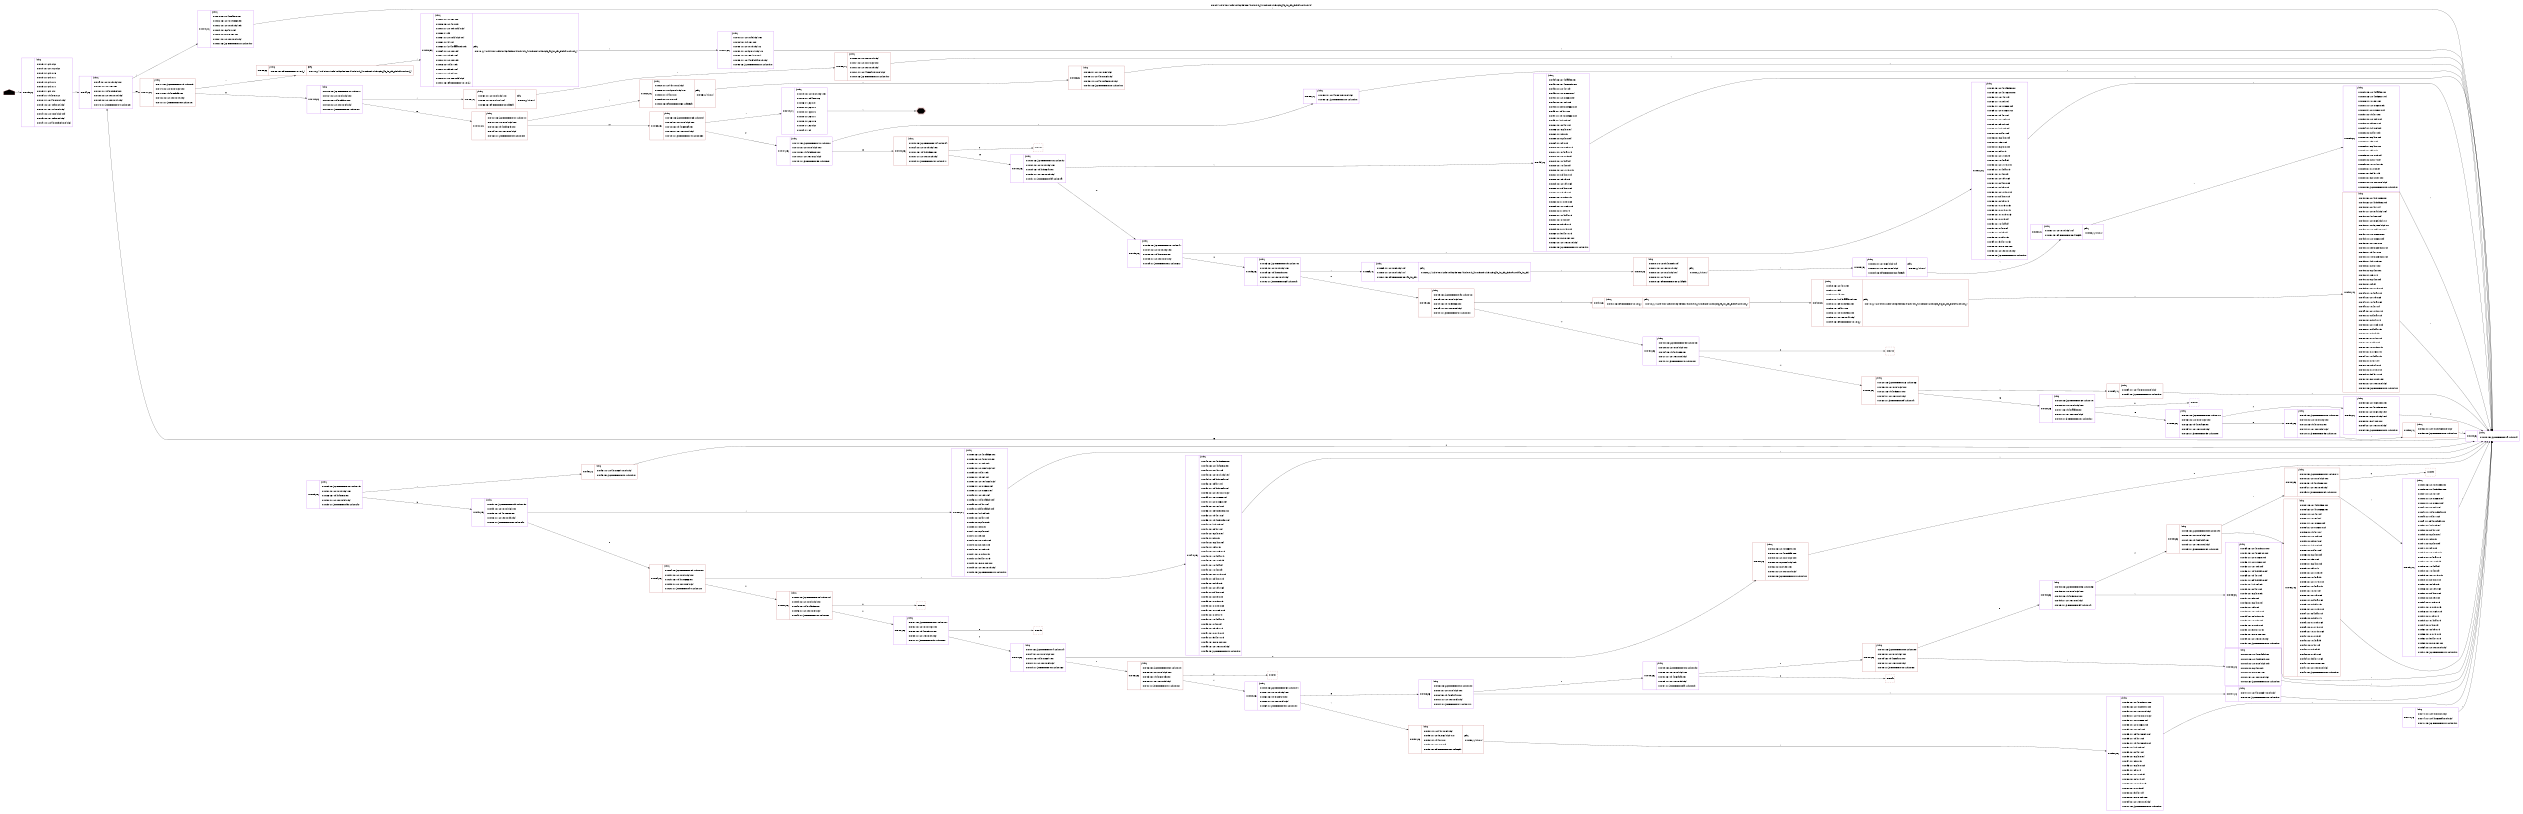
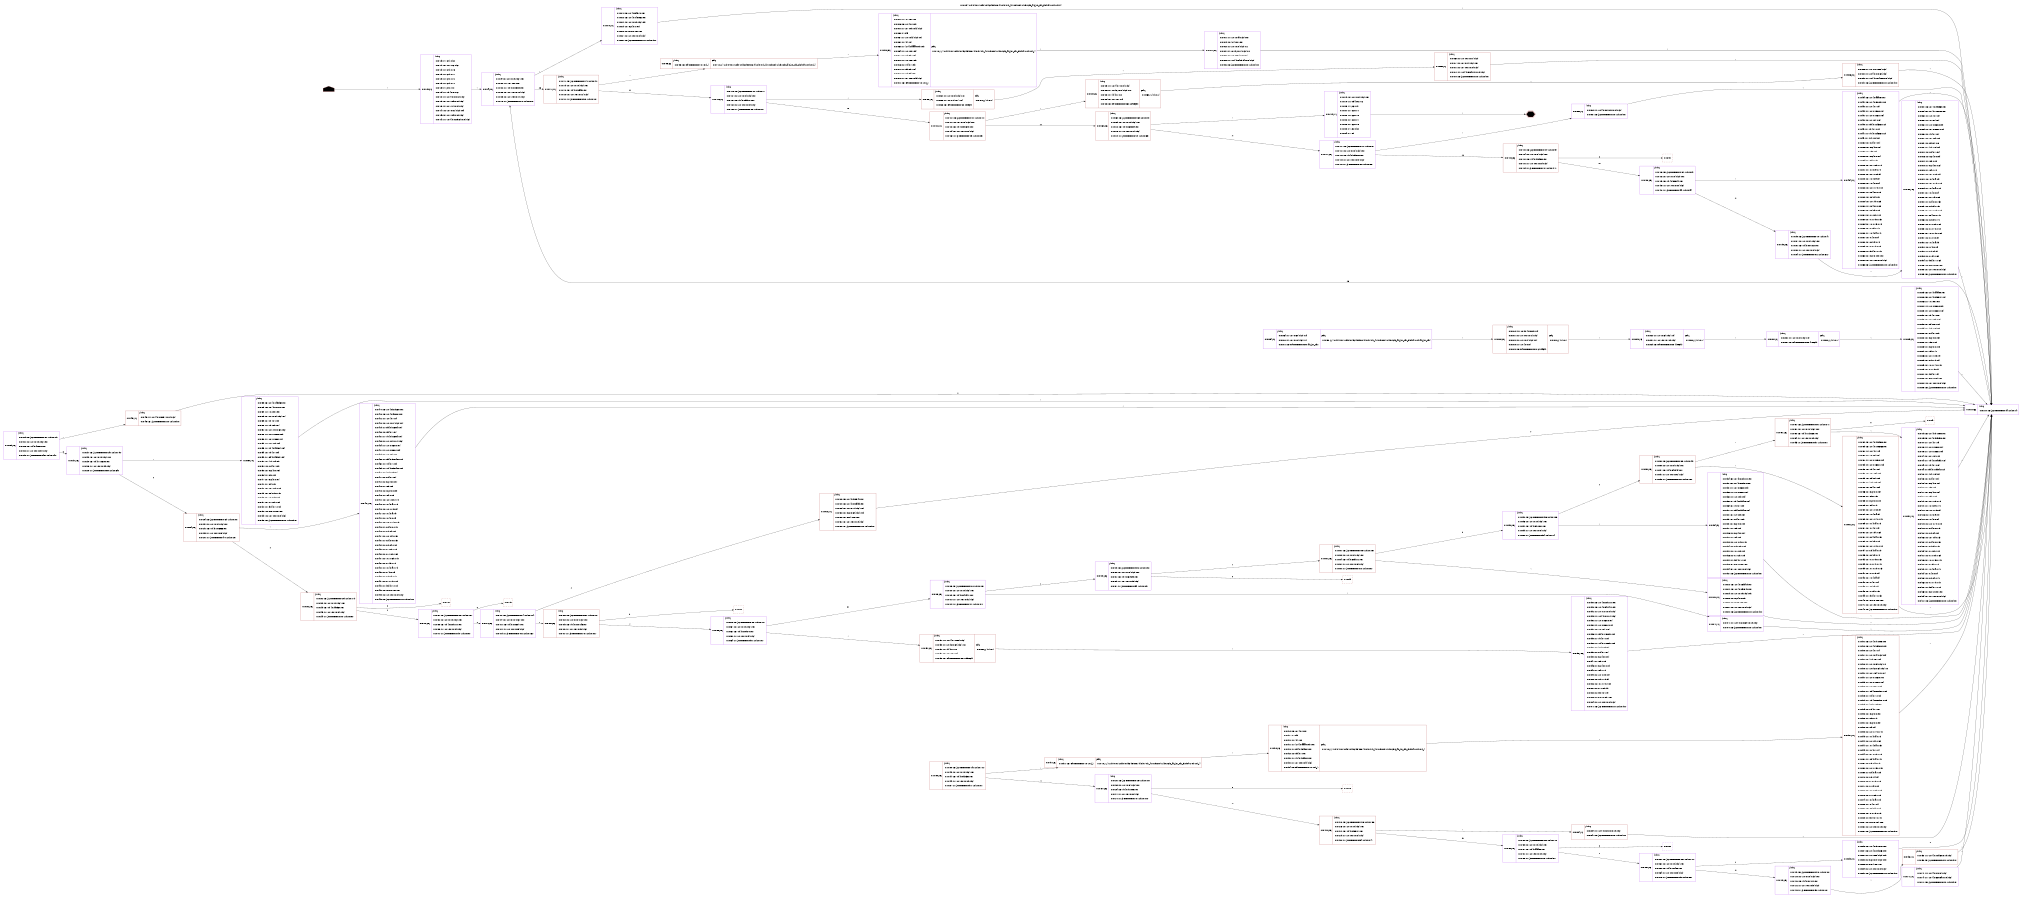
(1273, 272) -> none
